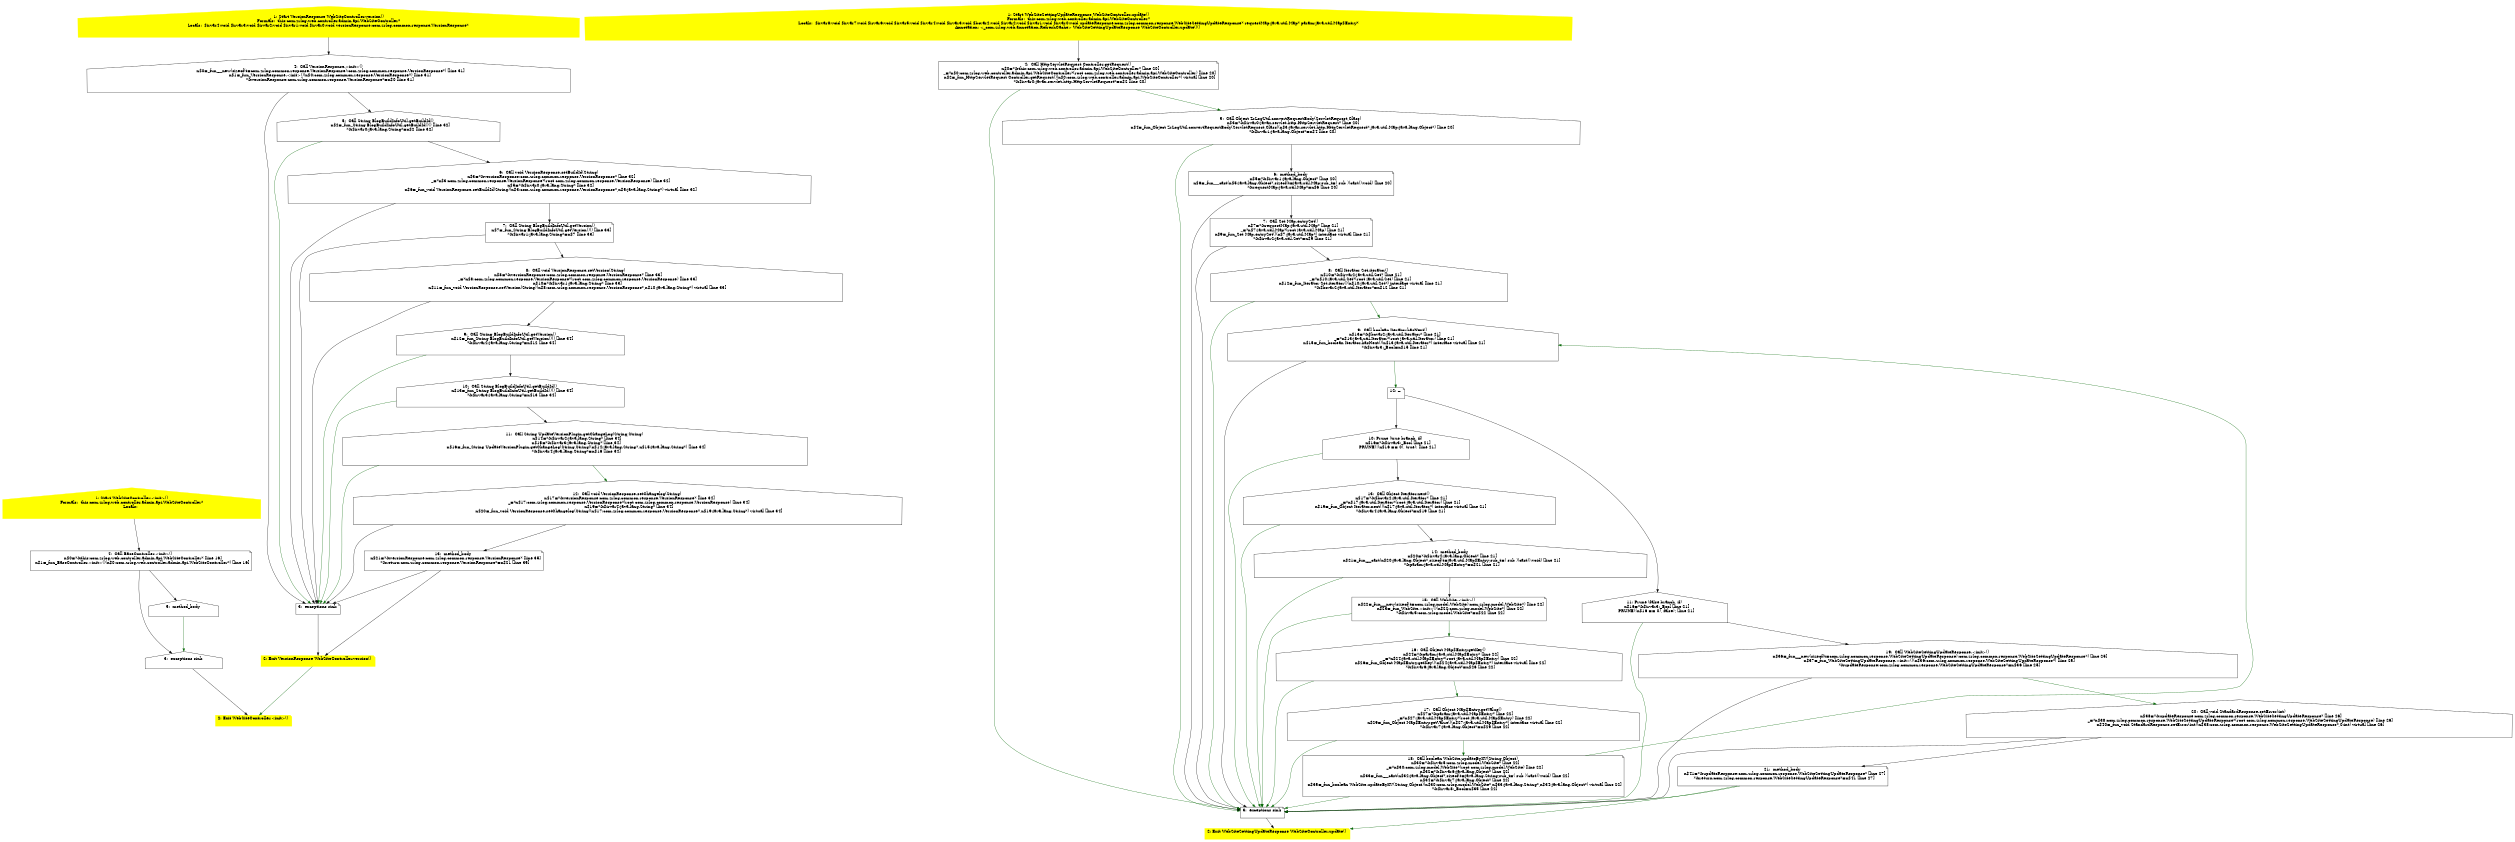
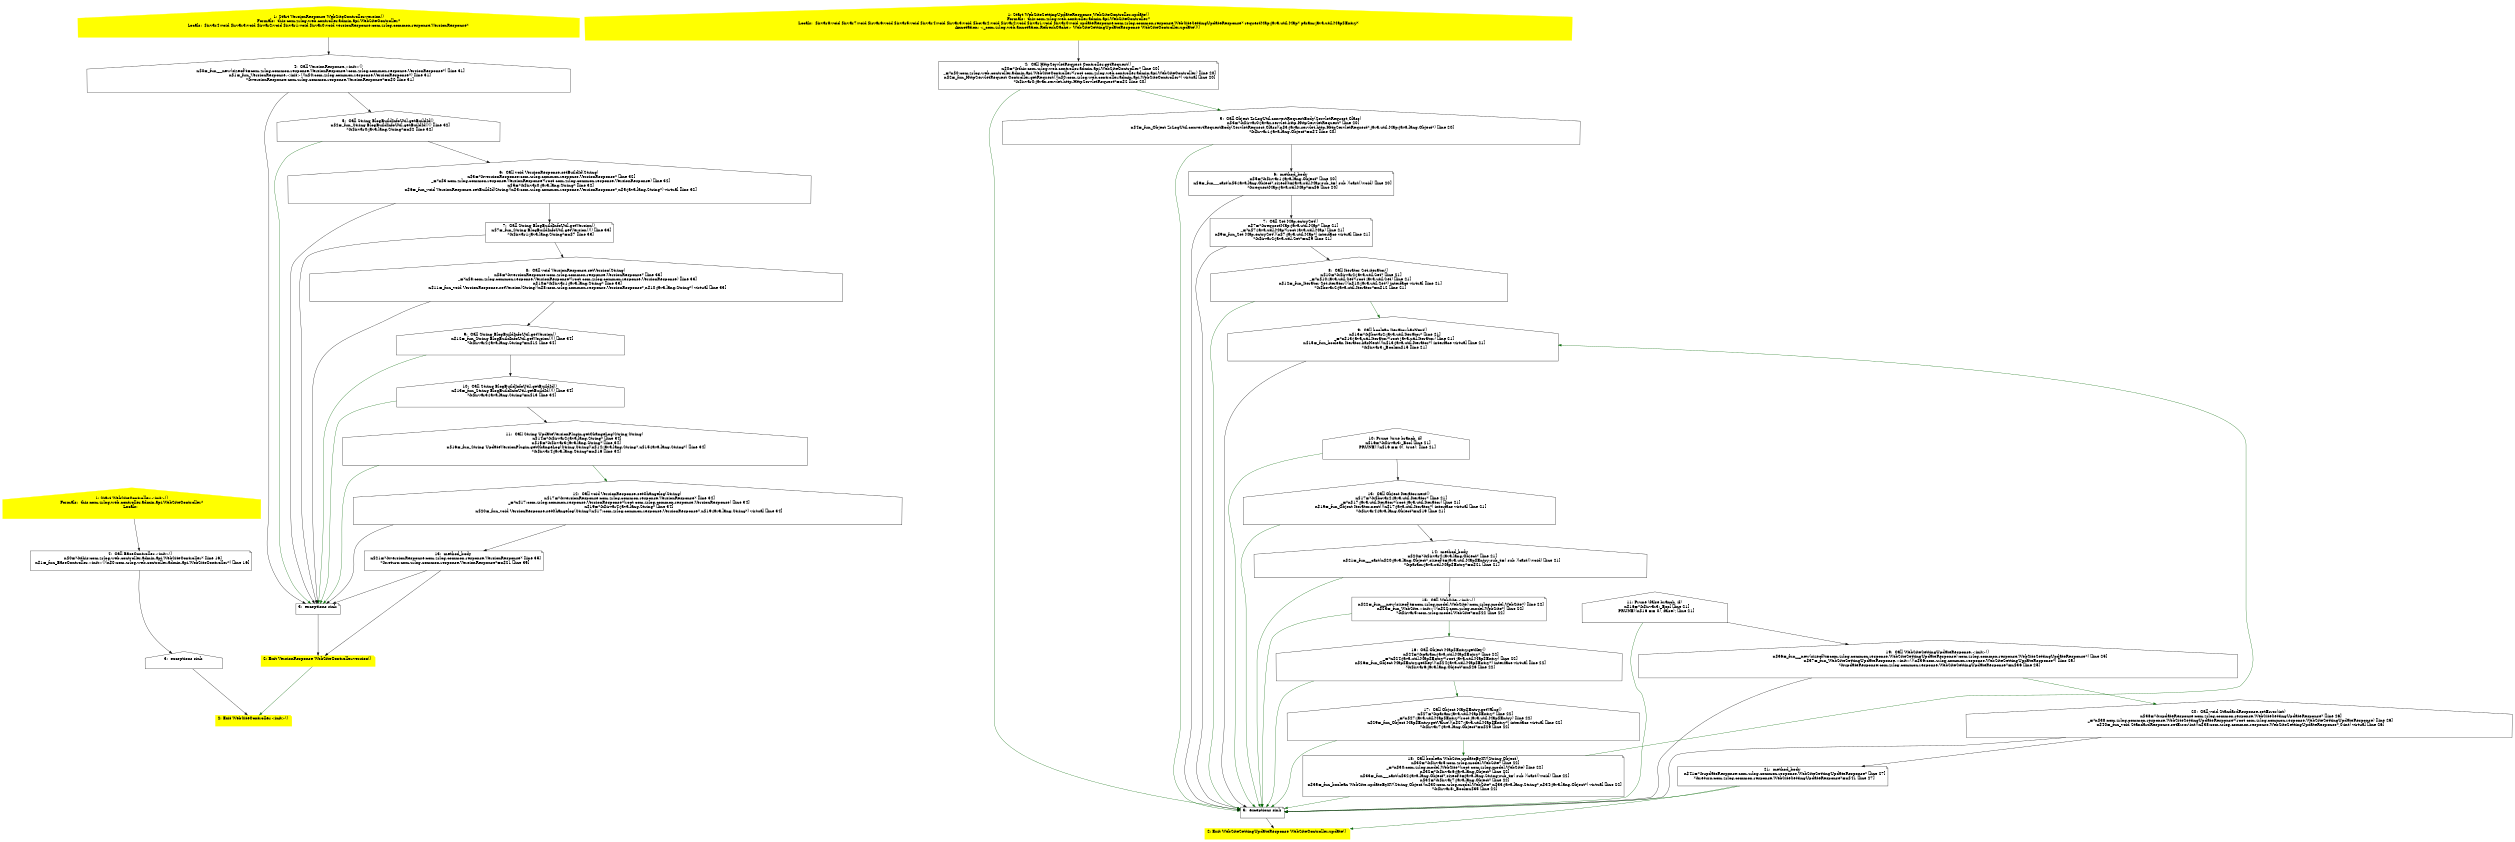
(1396, 393) -> none
(184, 609) -> none
